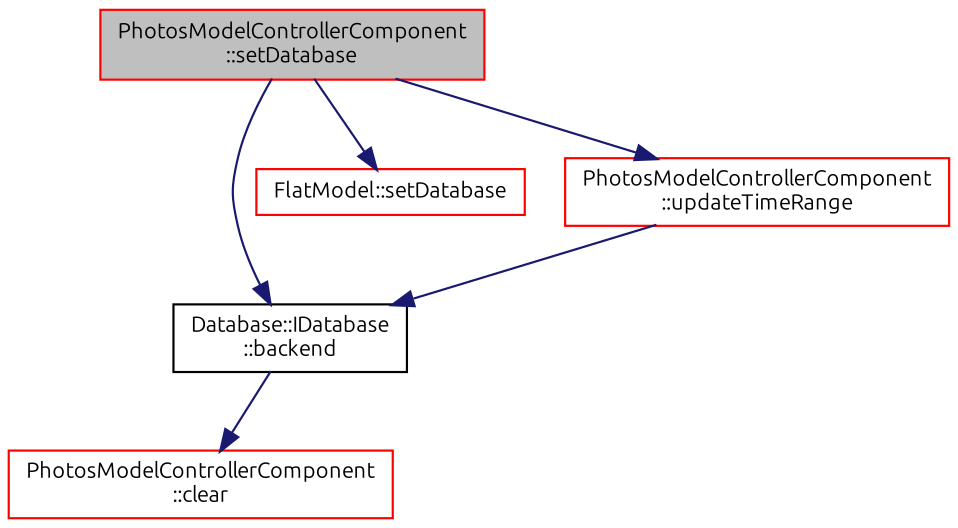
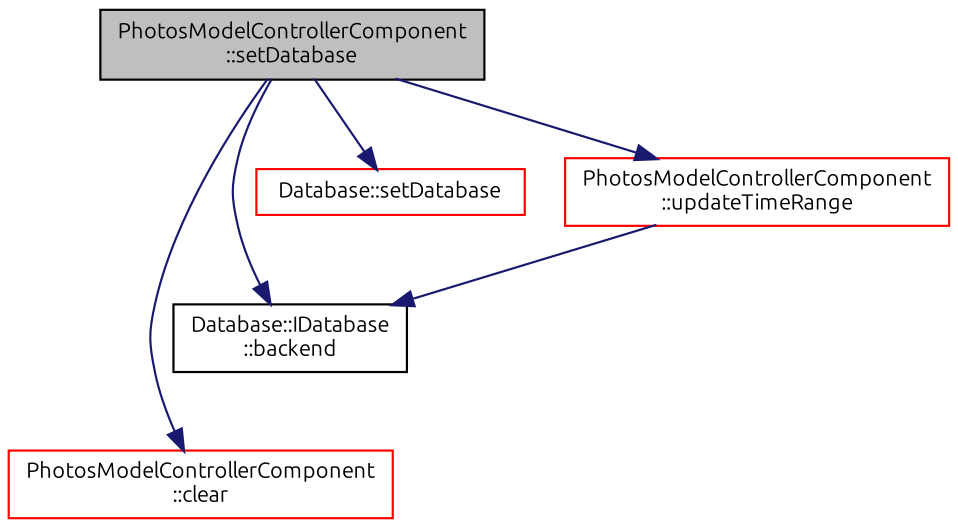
(292, 45) -> (292, 45)
(391, 192) -> (391, 192)
(251, 402) -> (173, 246)
